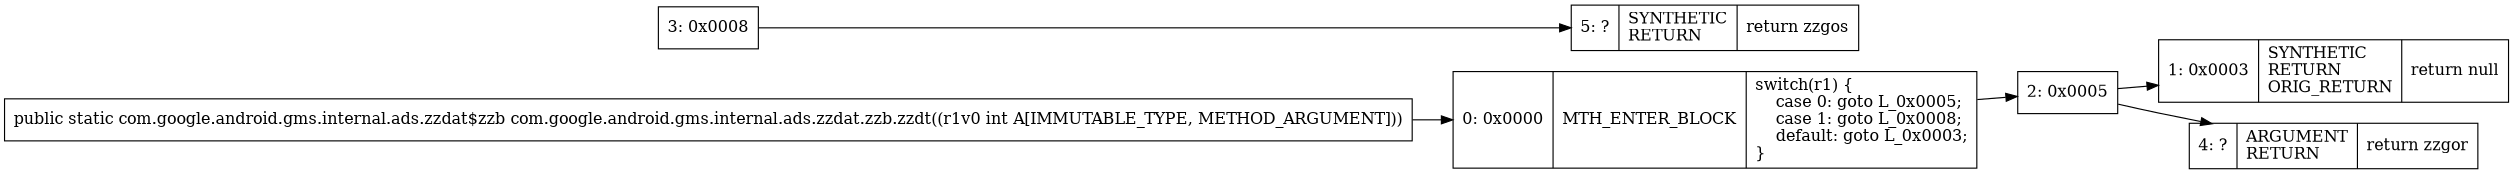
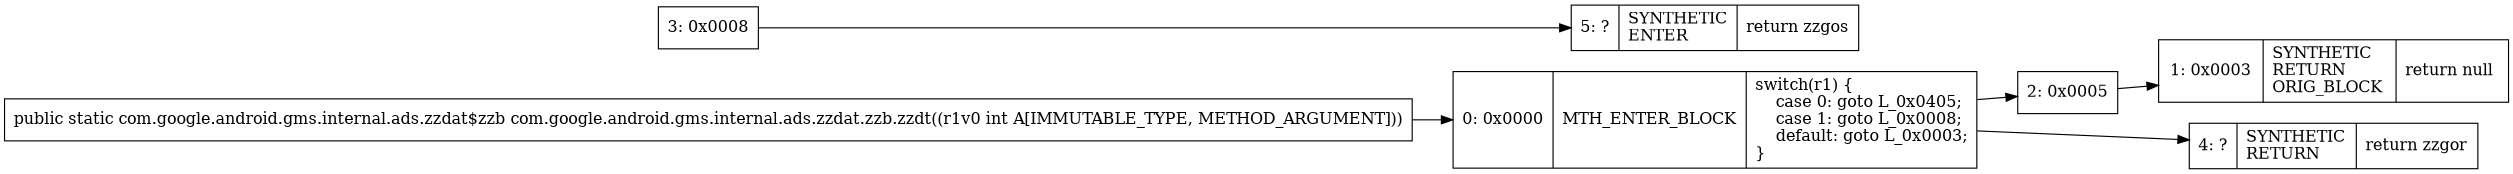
(1665, 36) -> (1658, 36)
(2330, 87) -> (2327, 87)
(1859, 102) -> (1859, 102)
(2159, 113) -> (2077, 135)
(2297, 137) -> (2296, 137)
